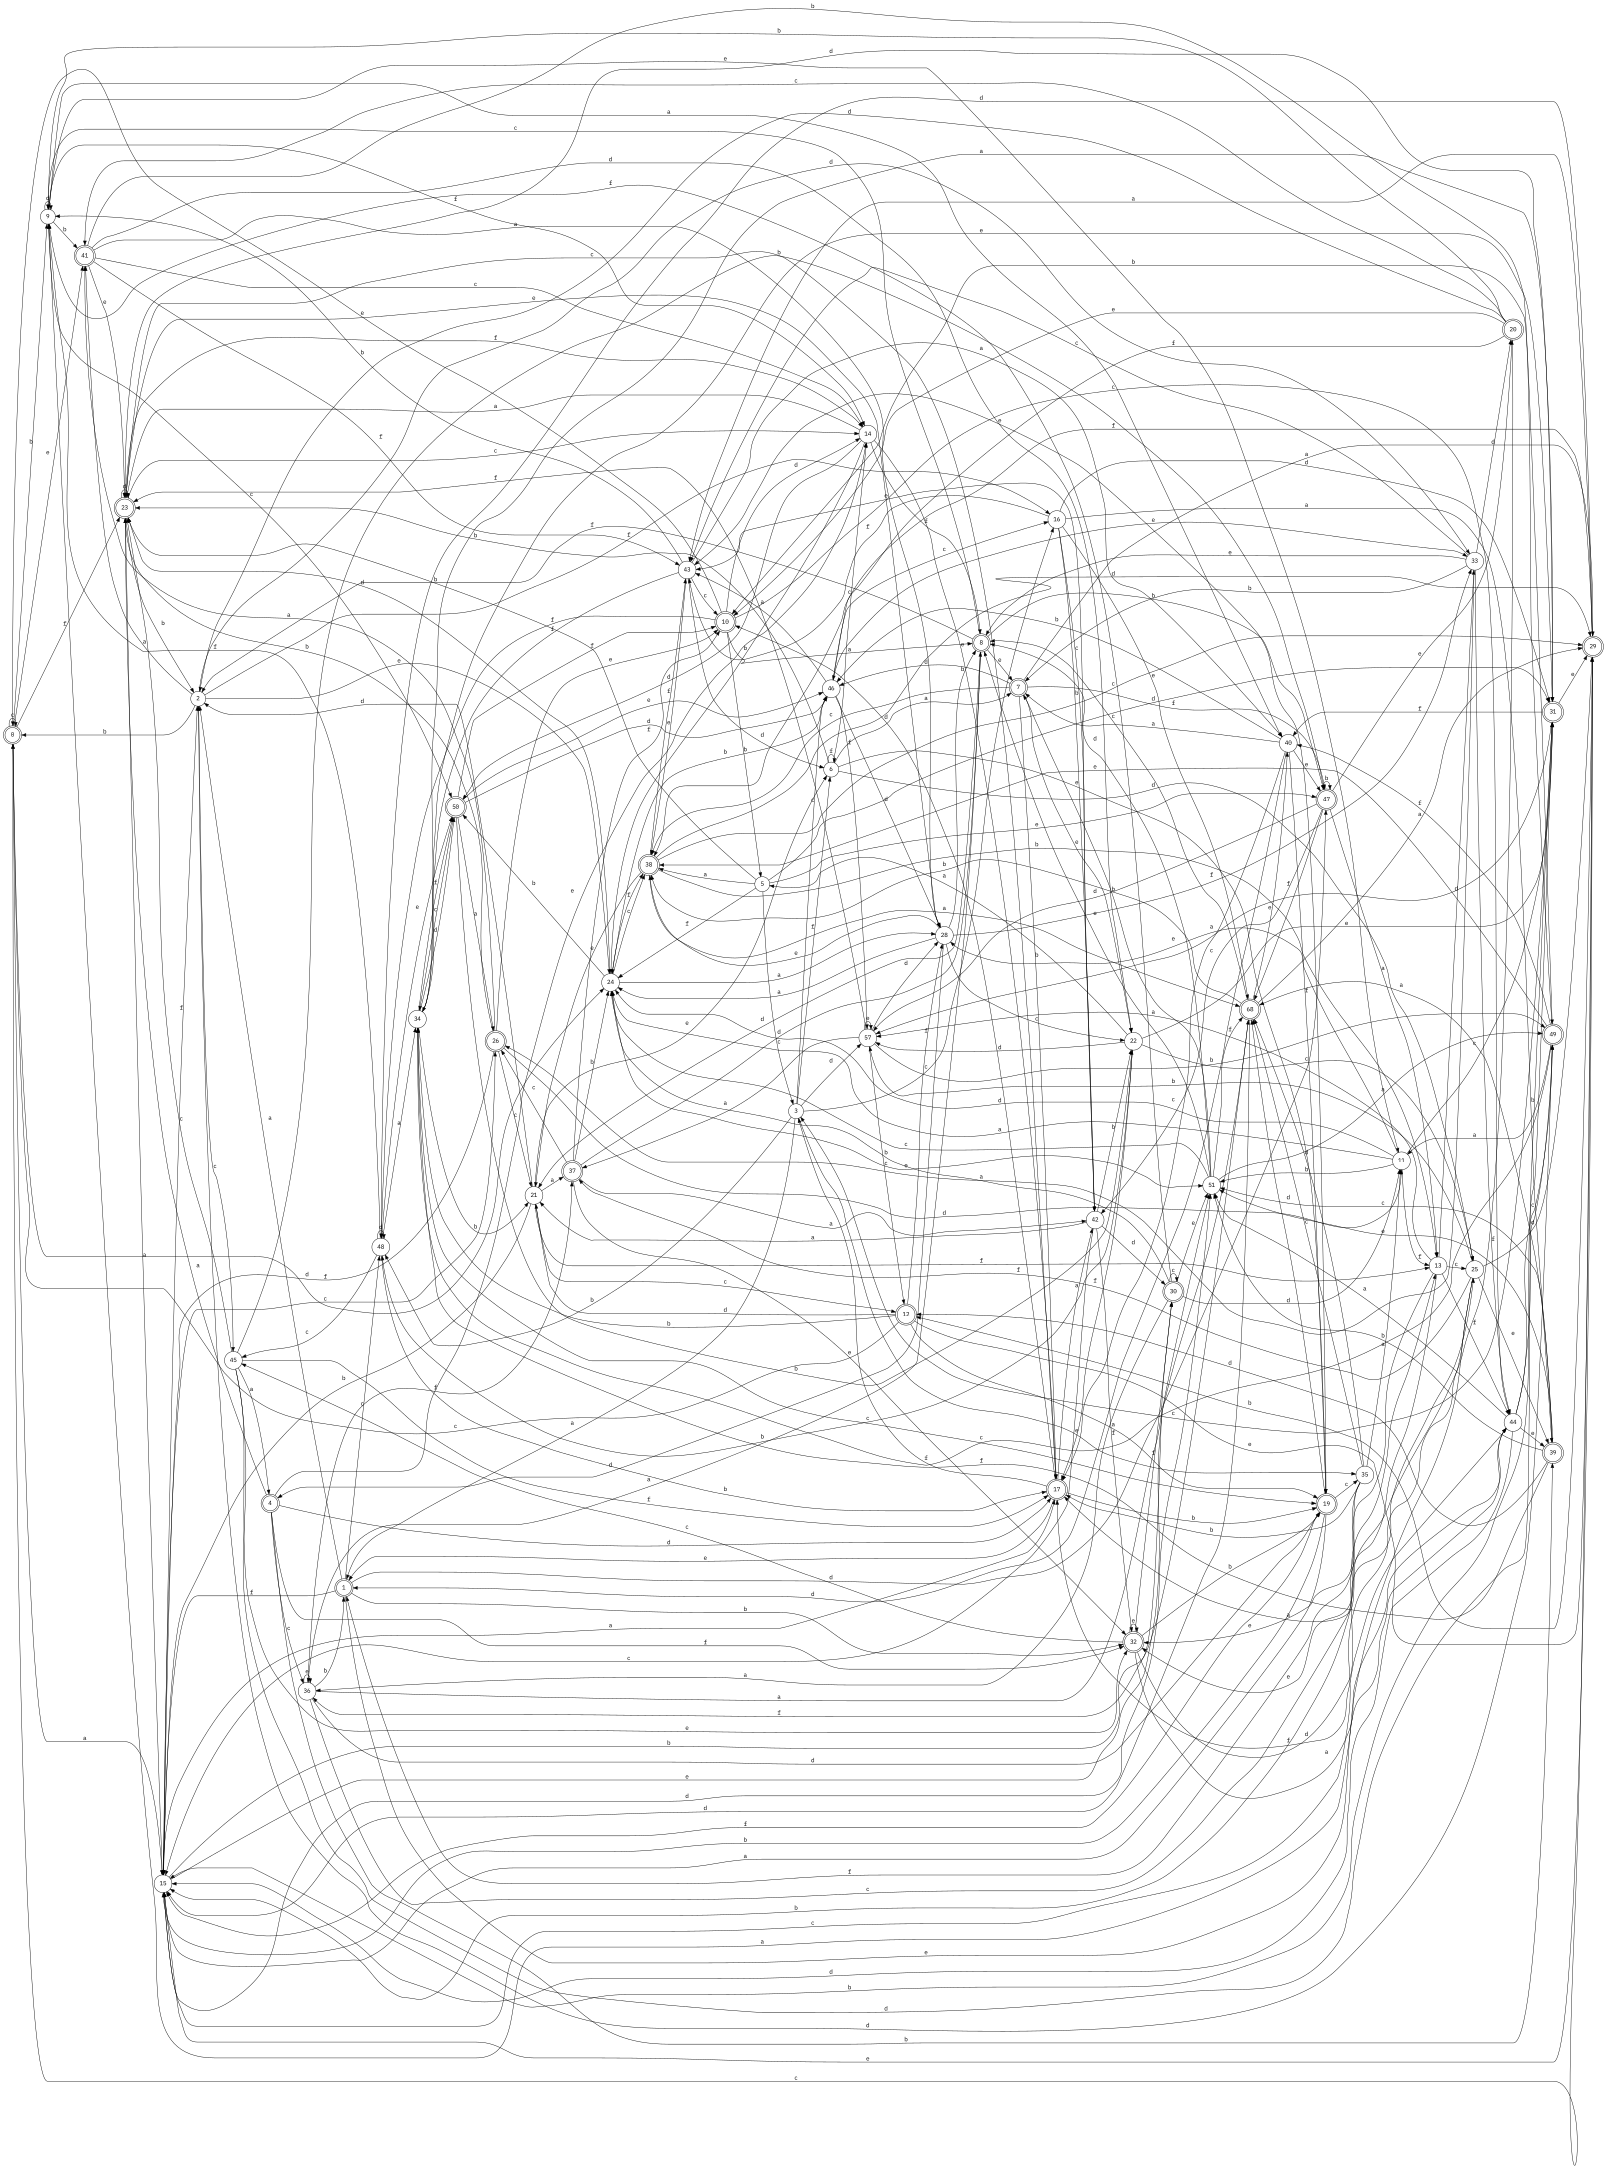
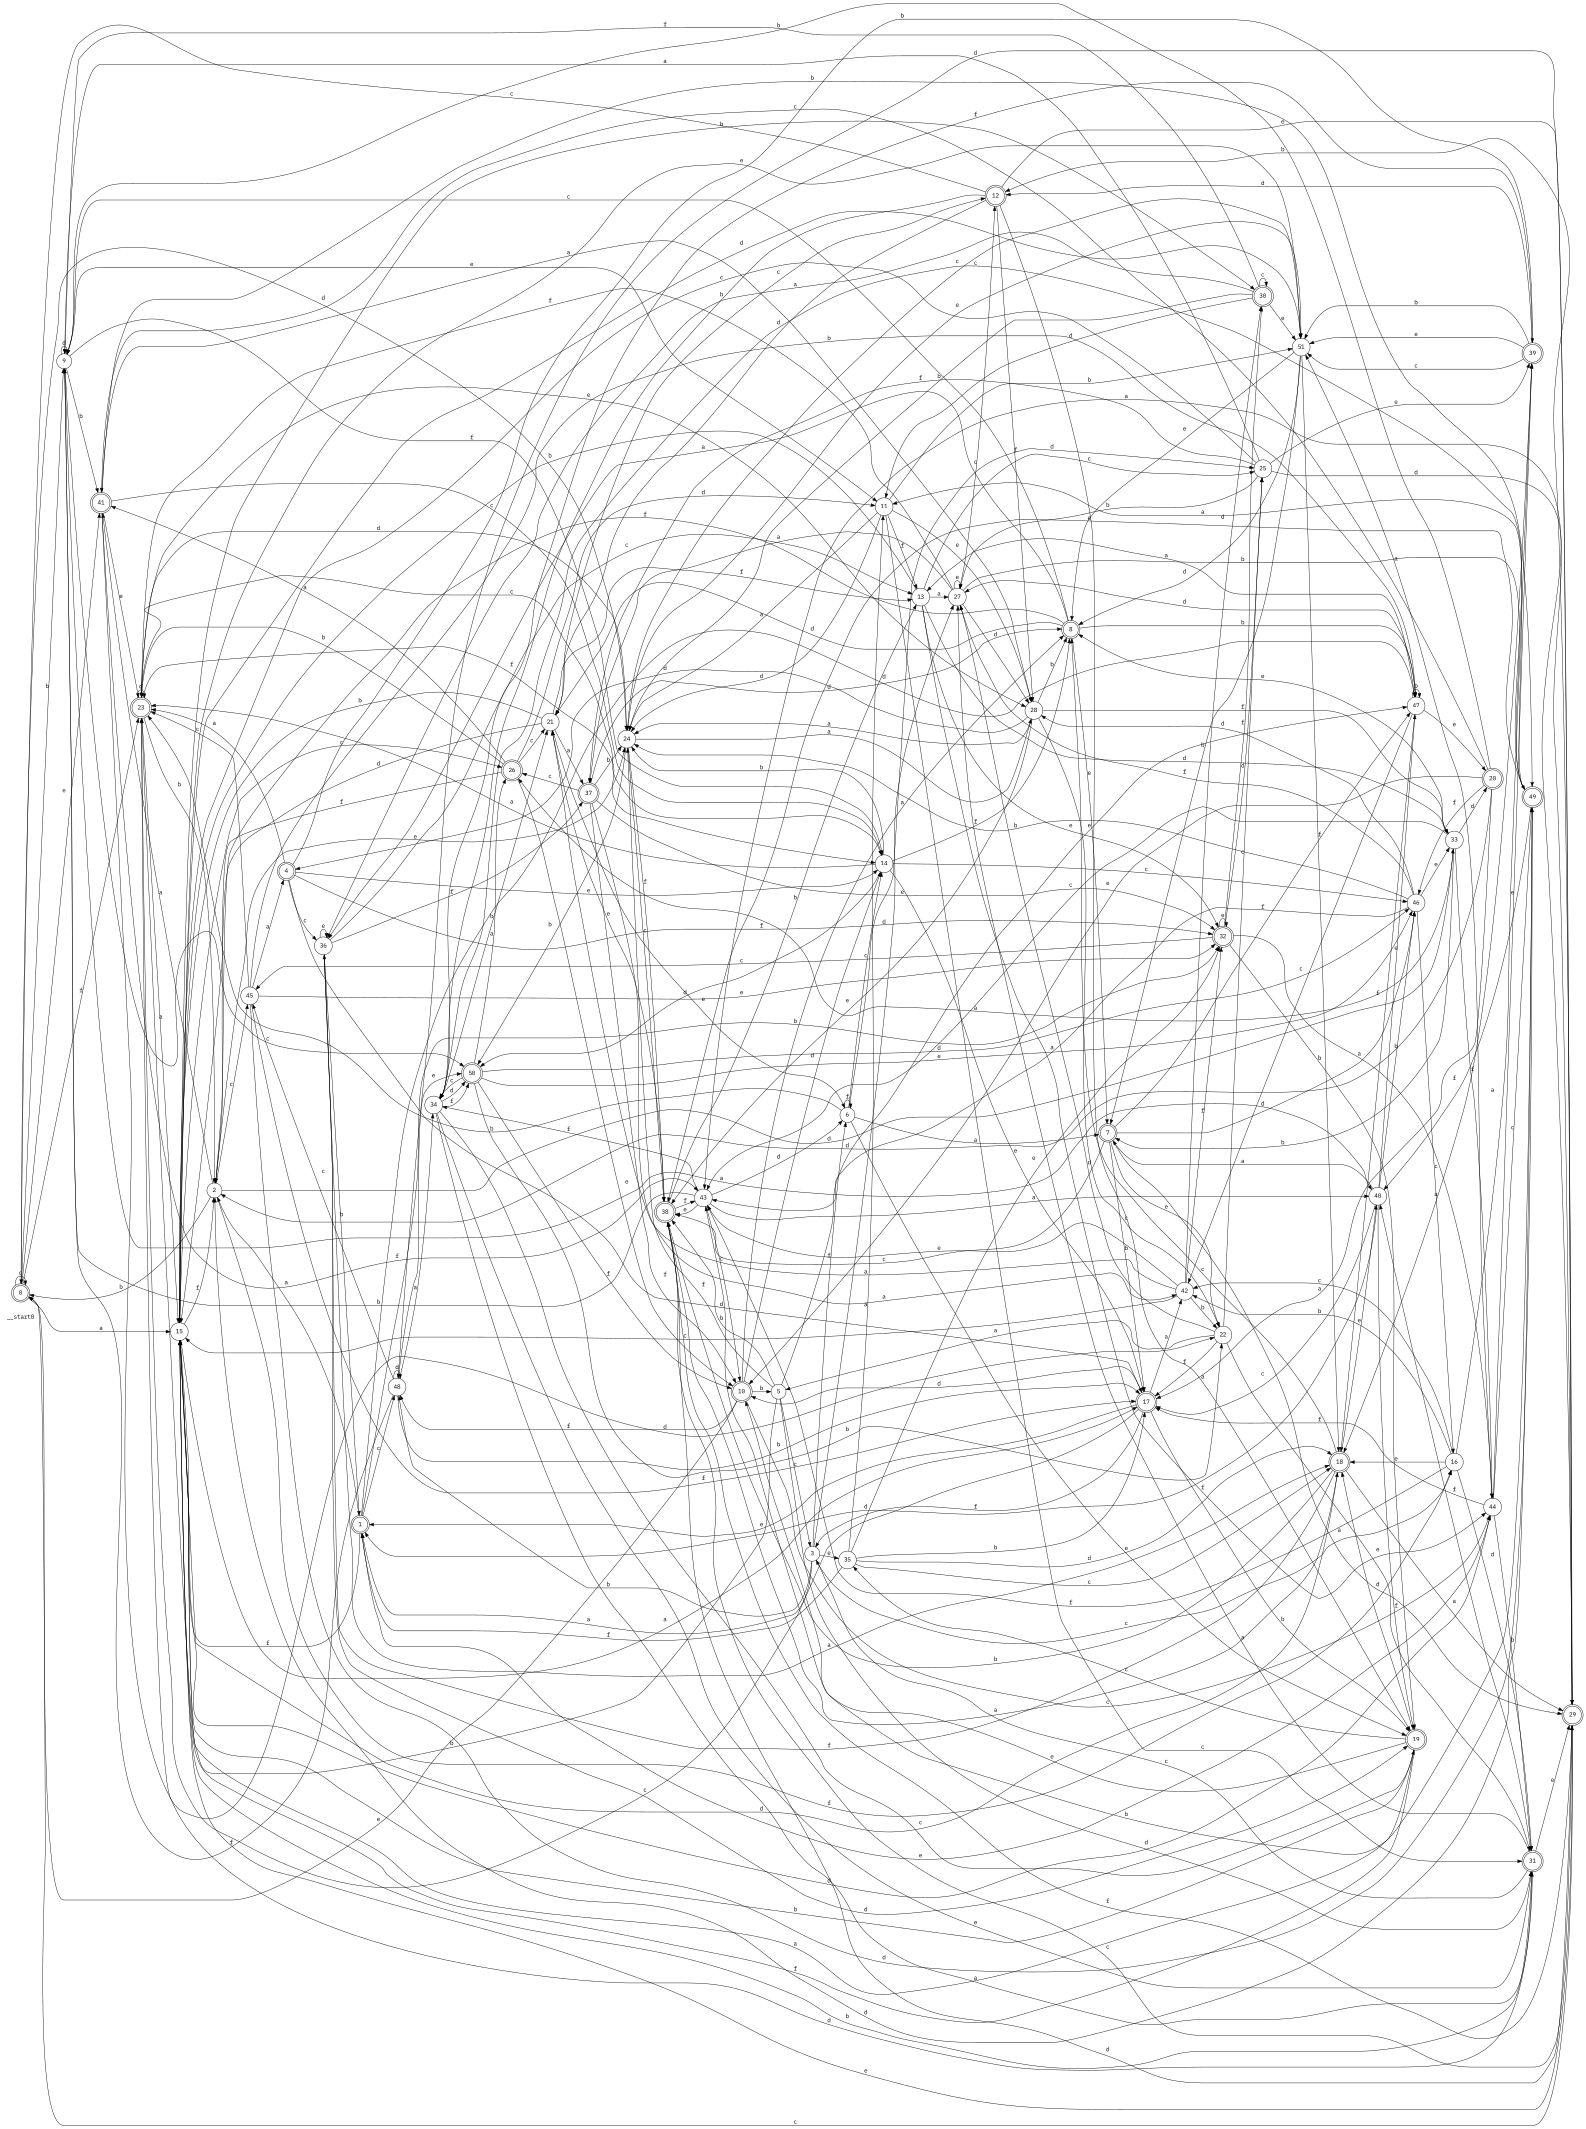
(1327, 800) -> (1416, 706)
(705, 875) -> (722, 1318)
(808, 902) -> (1149, 873)
(1250, 1010) -> (1339, 1462)
(868, 1038) -> (957, 597)
(1377, 1100) -> none
none -> (21, 1317)
(835, 1428) -> none
